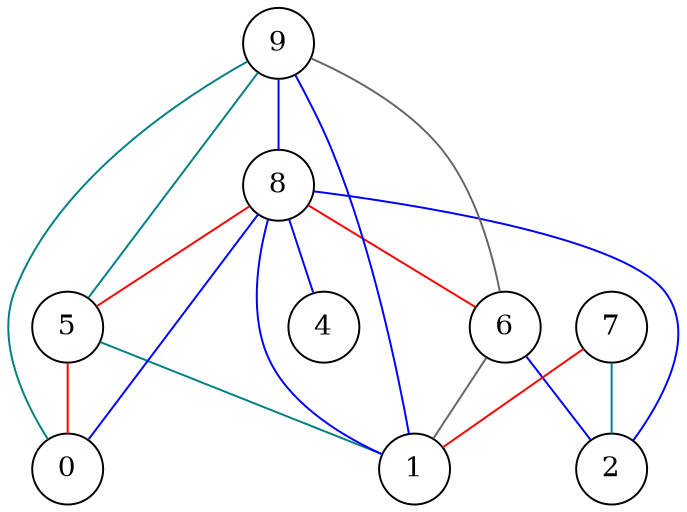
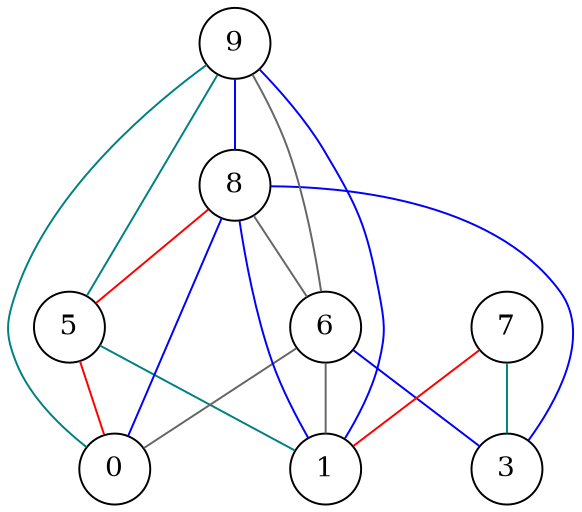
(392, 256) -> (280, 256)
(324, 327) -> none
none -> (224, 396)
(612, 469) -> (507, 469)
